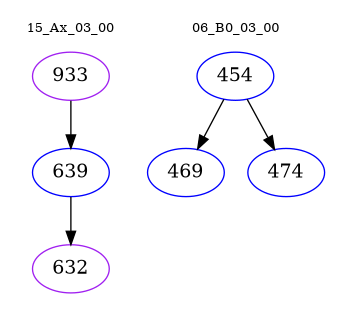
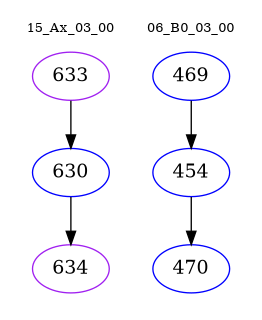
(71, 76) -> (71, 76)
(214, 118) -> (191, 118)
(71, 173) -> (71, 173)
(286, 173) -> (191, 269)
(71, 269) -> (71, 269)
